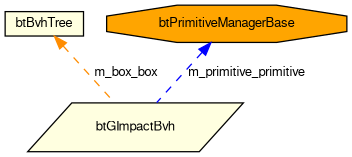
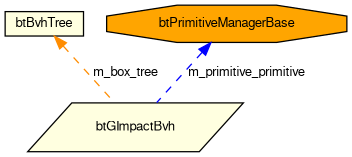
(126, 73) -> (126, 73)
